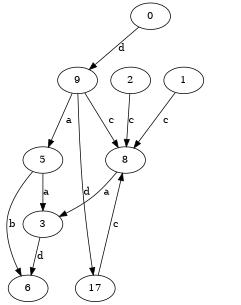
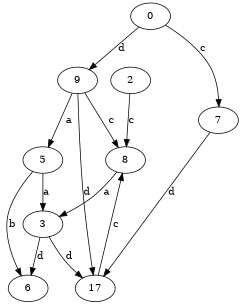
(184, 80) -> none
none -> (218, 120)
none -> (61, 256)
